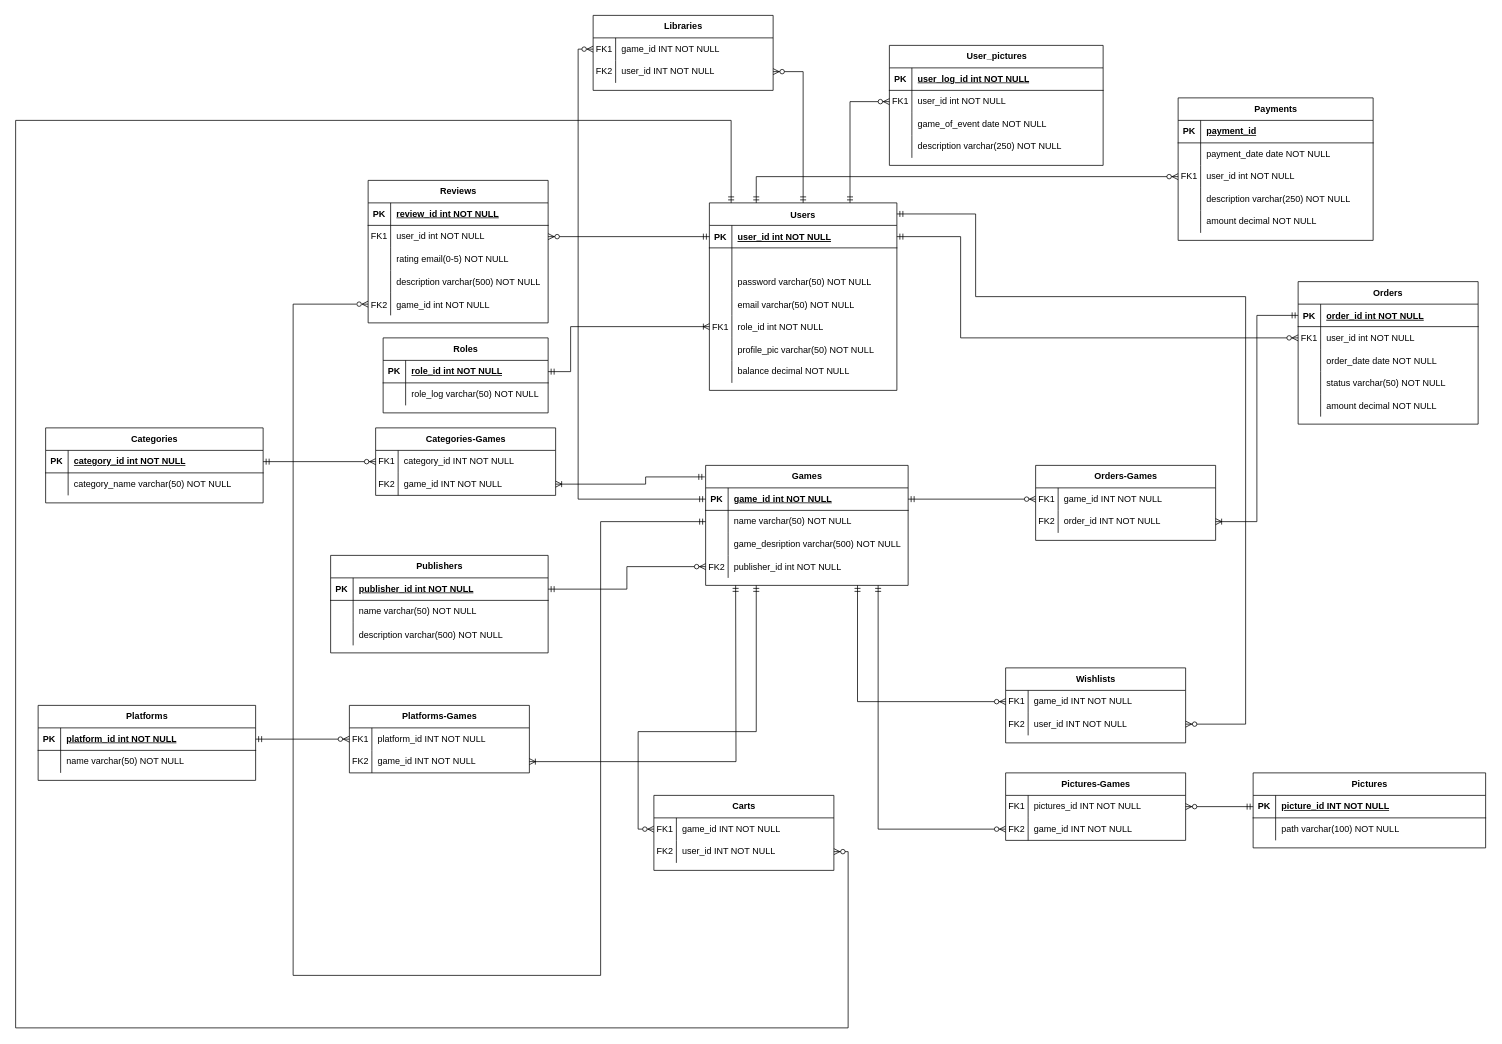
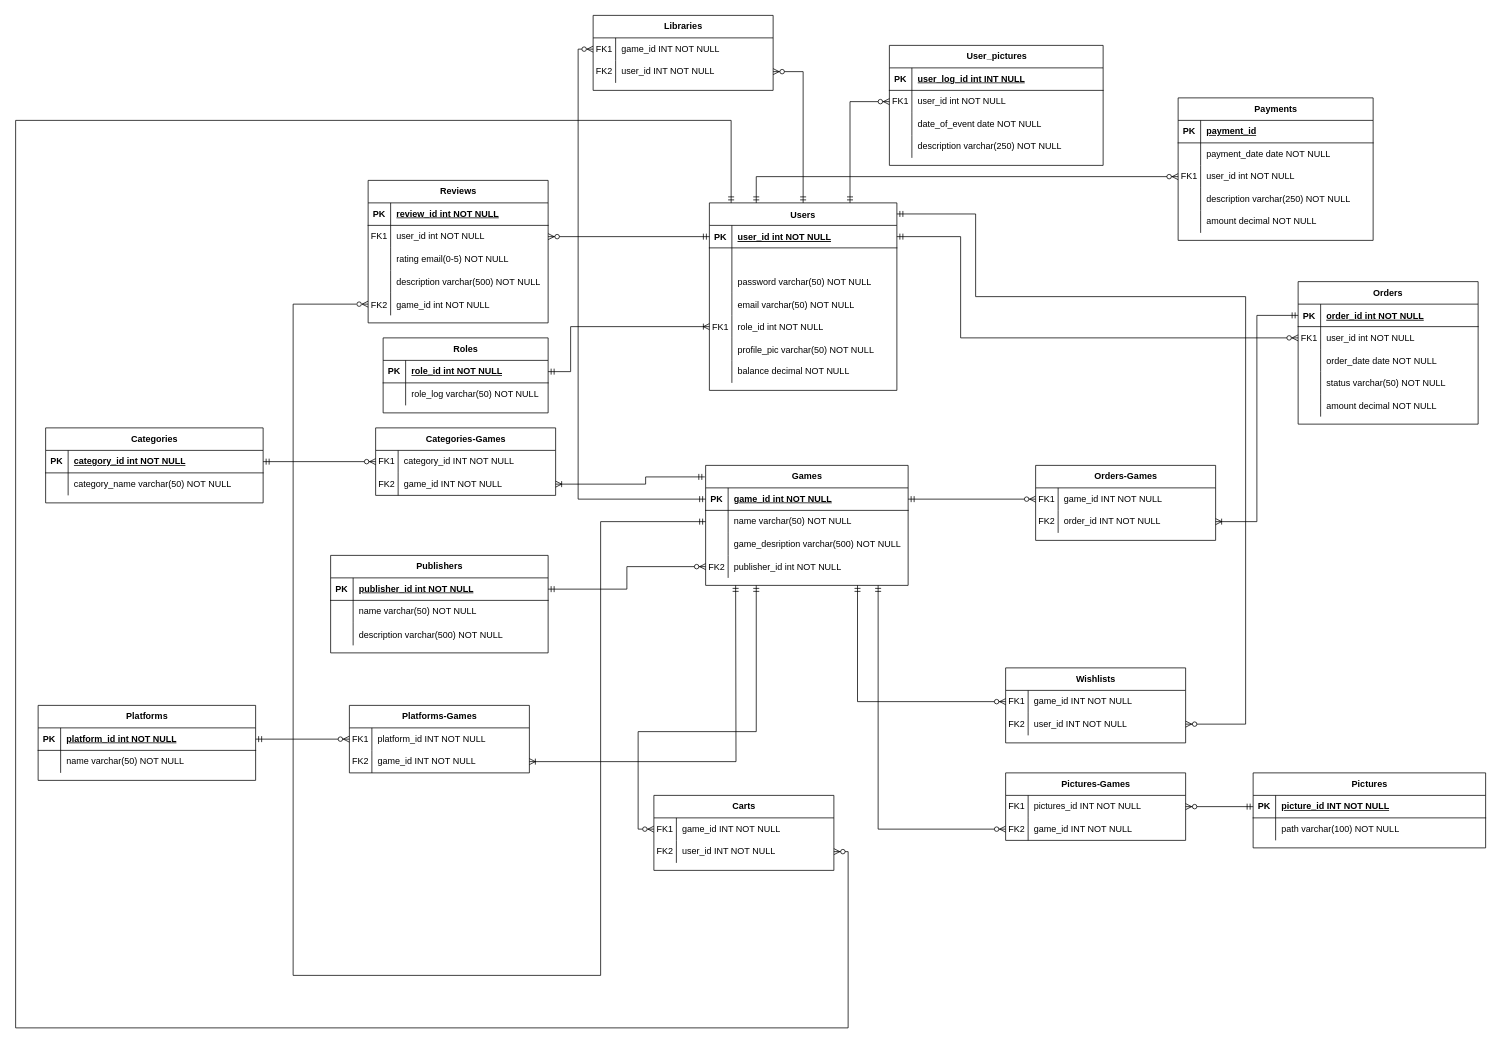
(971, 79) -> (971, 79)
(982, 124) -> (982, 124)
